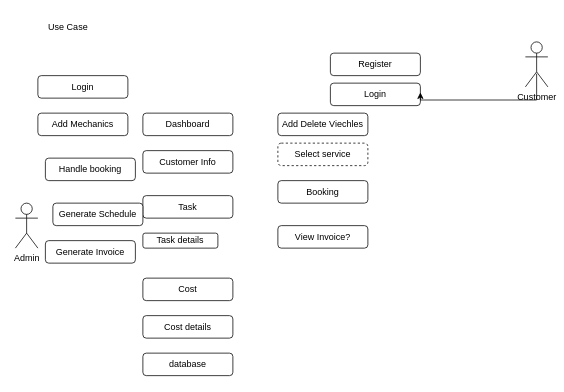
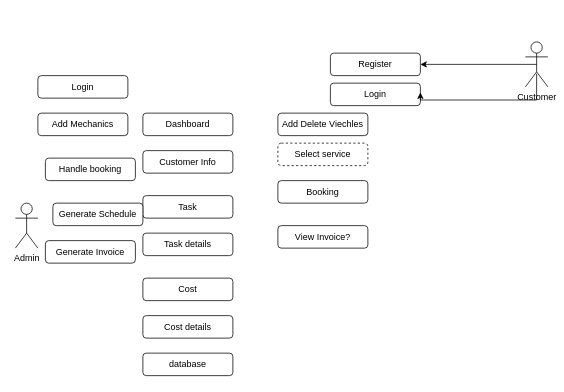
(68, 27) -> none
none -> (479, 64)
(180, 240) -> (188, 244)
